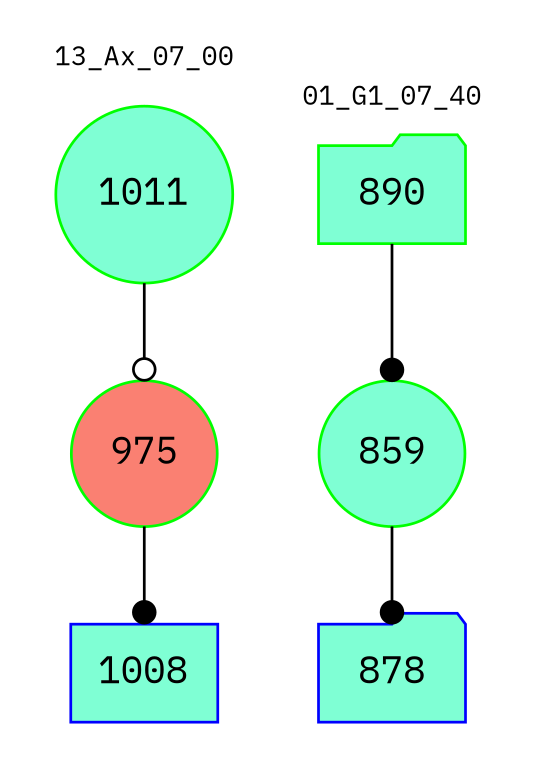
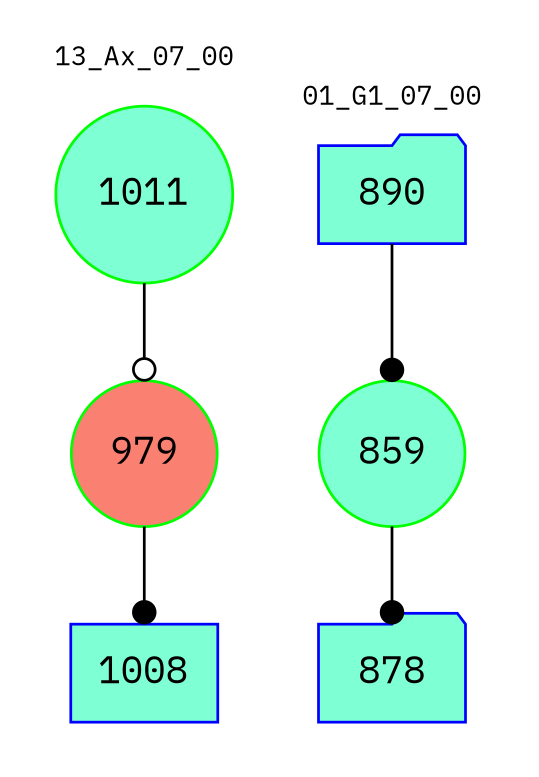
(393, 98) -> (393, 98)
(392, 195) -> (392, 195)
(144, 454) -> (144, 454)
